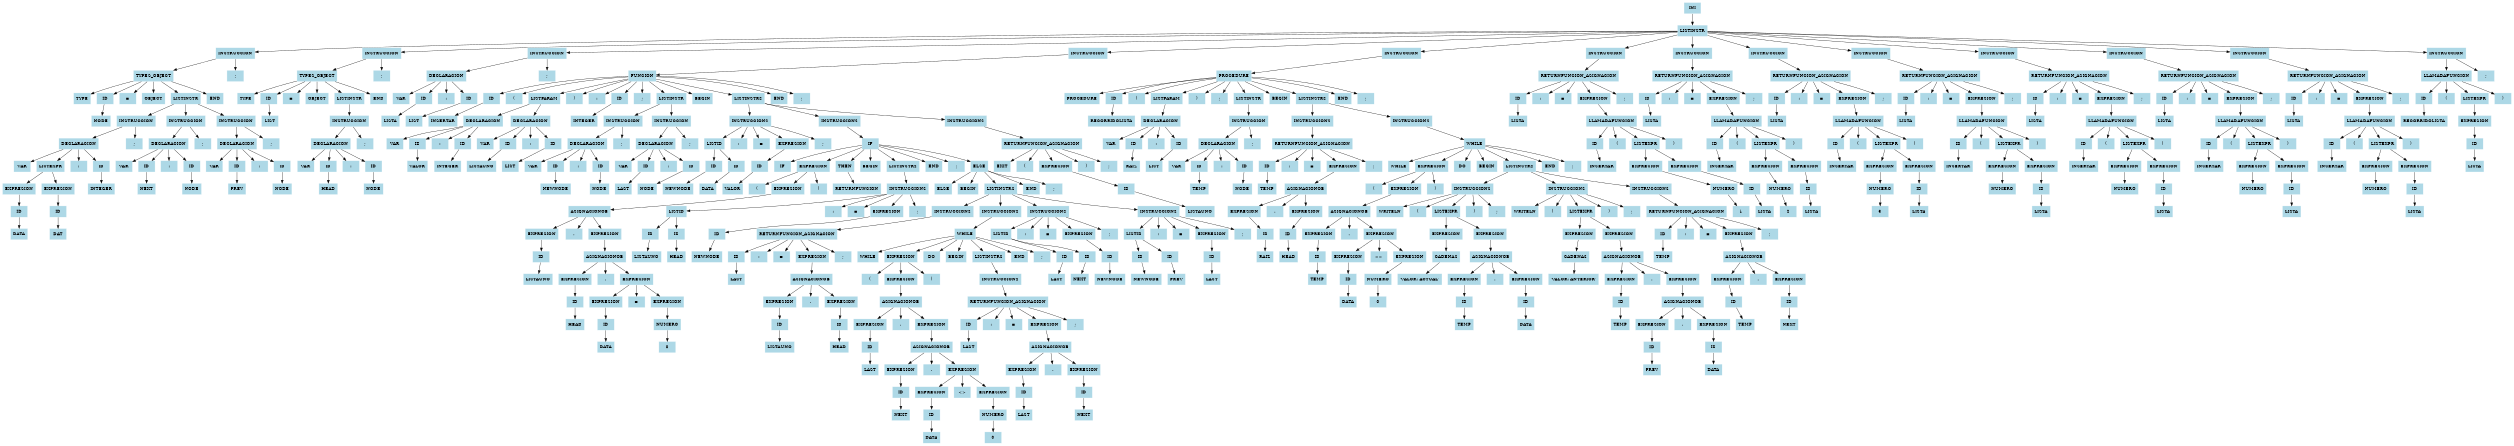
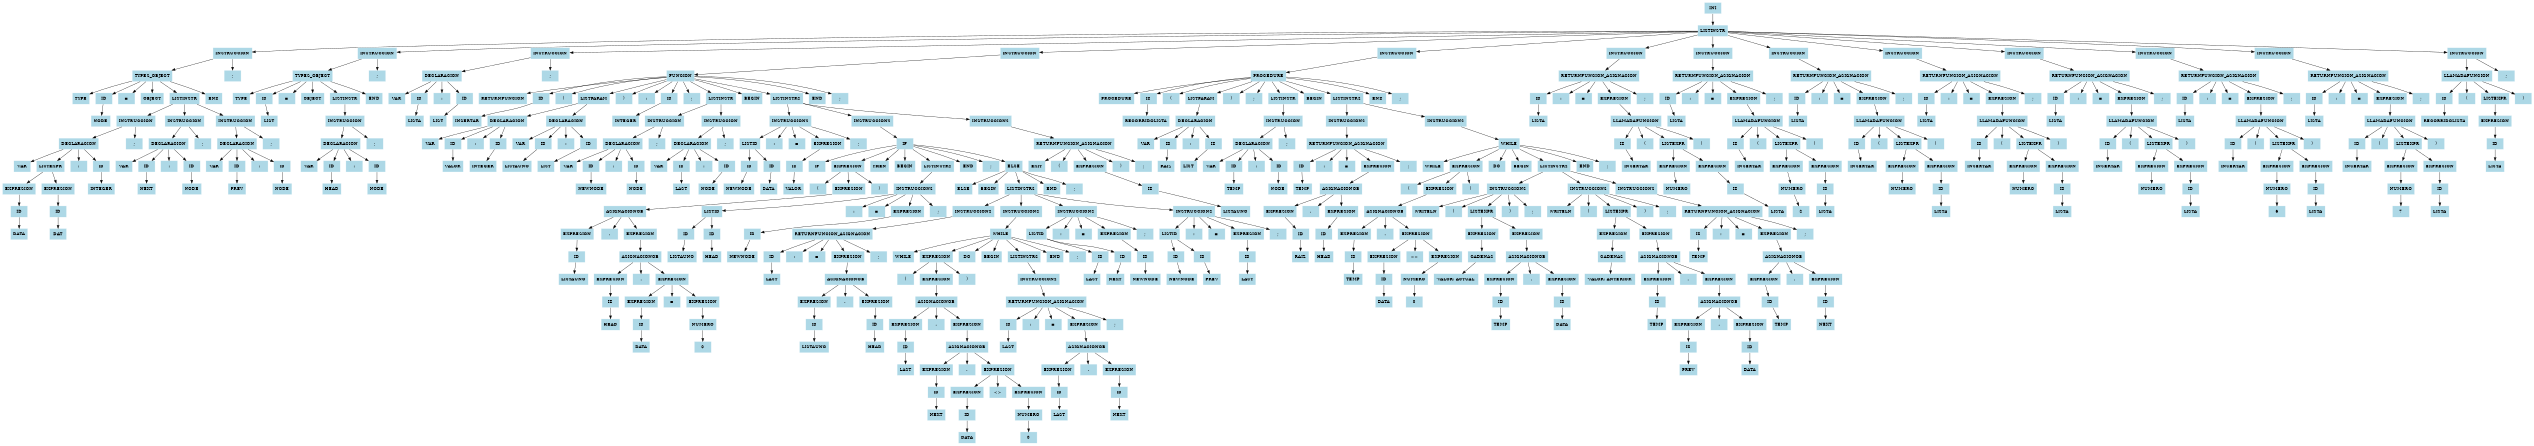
(850, 176) -> (598, 84)
(1741, 212) -> none
(1880, 212) -> none
none -> (2277, 212)
none -> (2401, 212)
